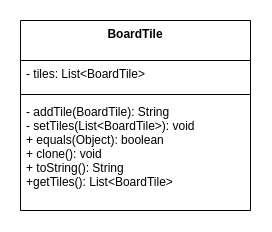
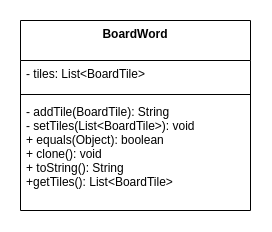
(135, 34) -> (135, 34)
